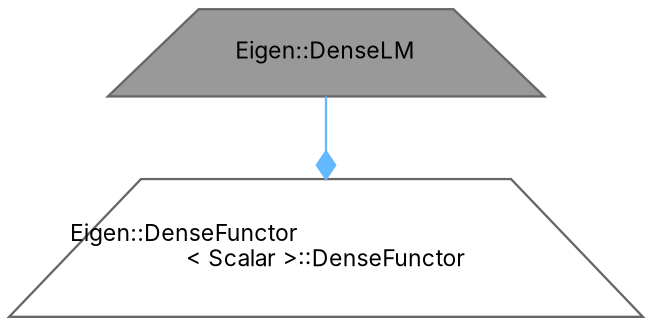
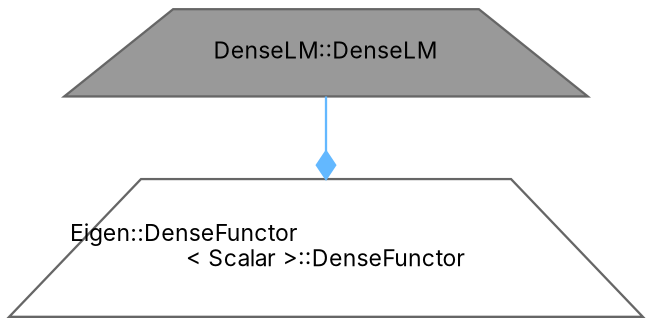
(326, 53) -> (326, 53)
